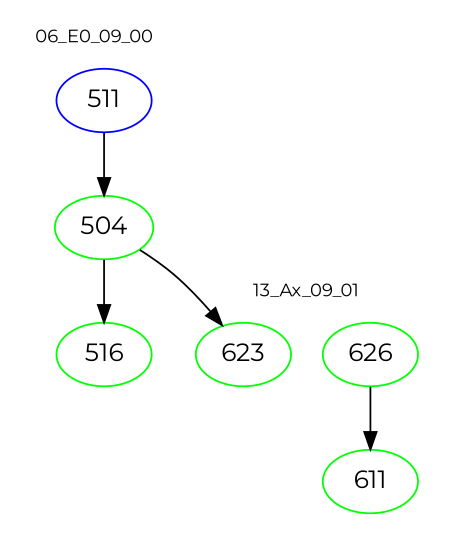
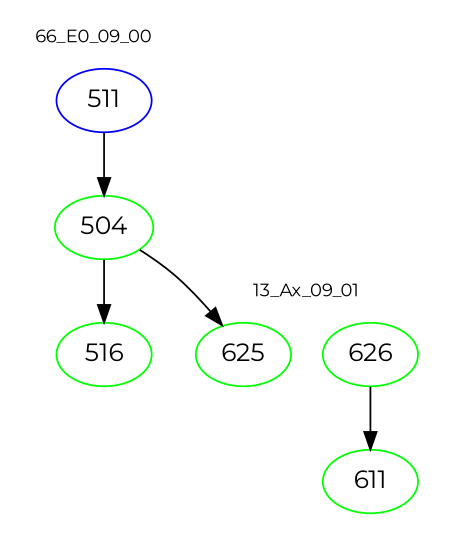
(94, 38) -> (94, 38)
(243, 355) -> (243, 355)
